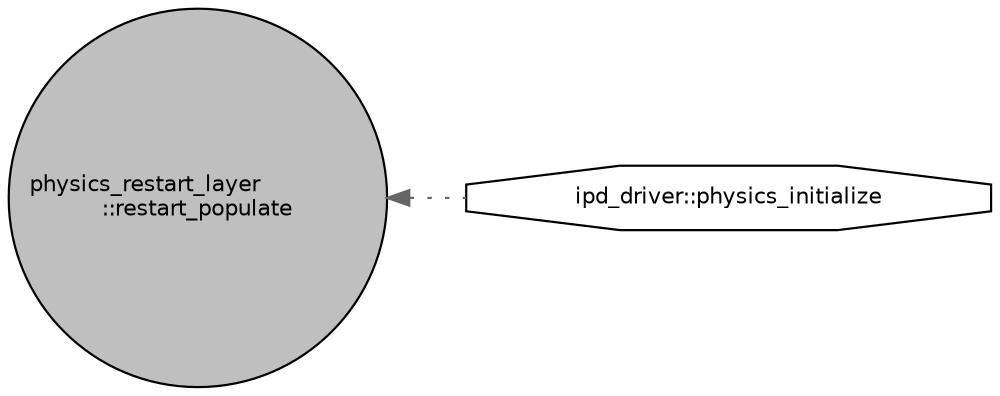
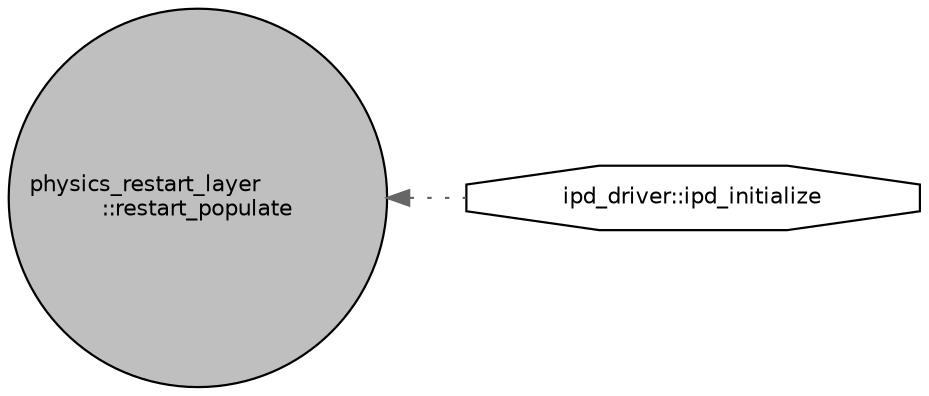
(729, 198) -> (693, 198)
